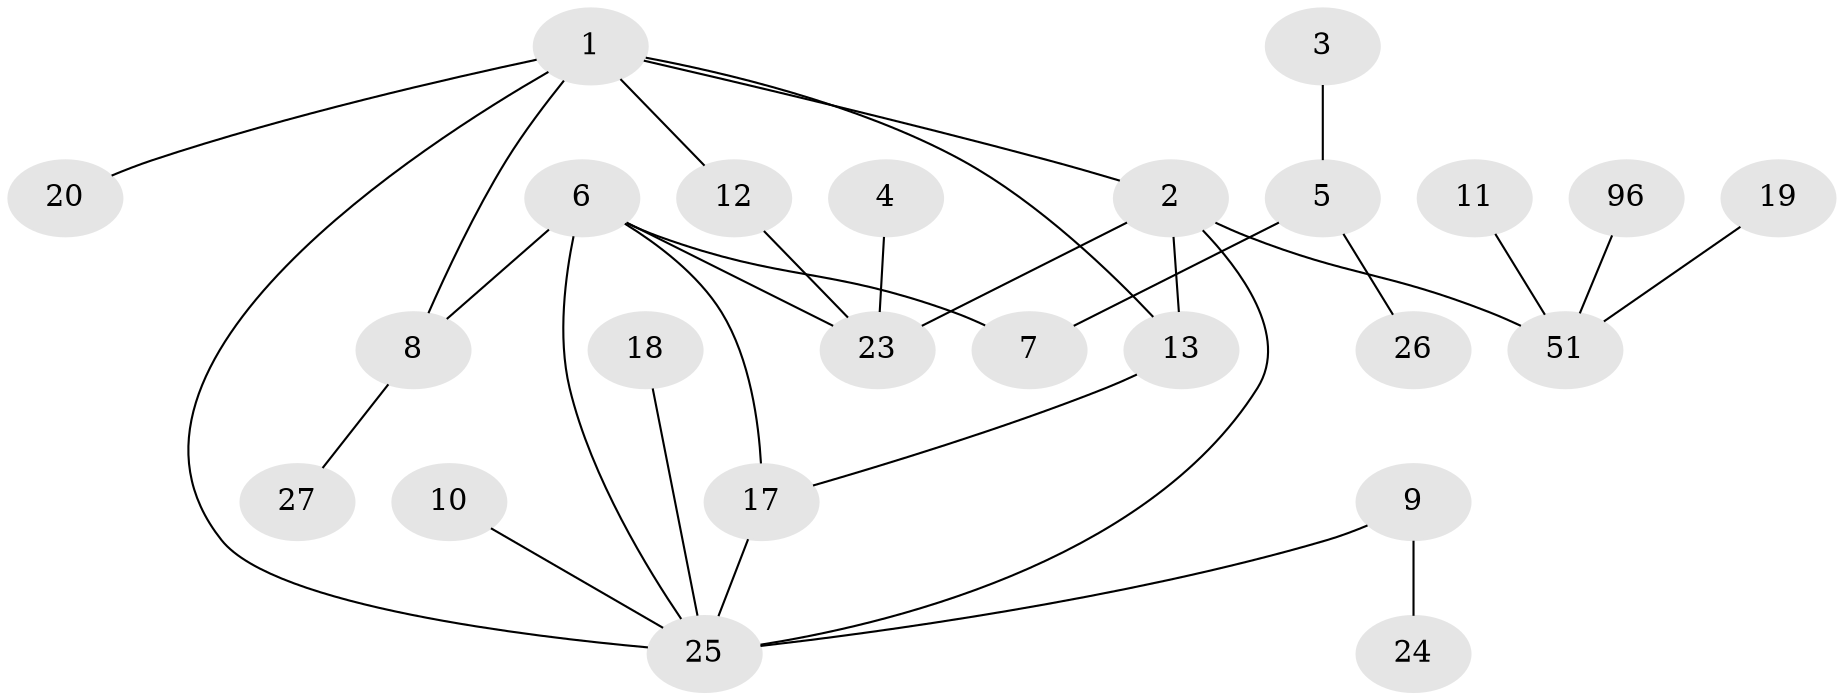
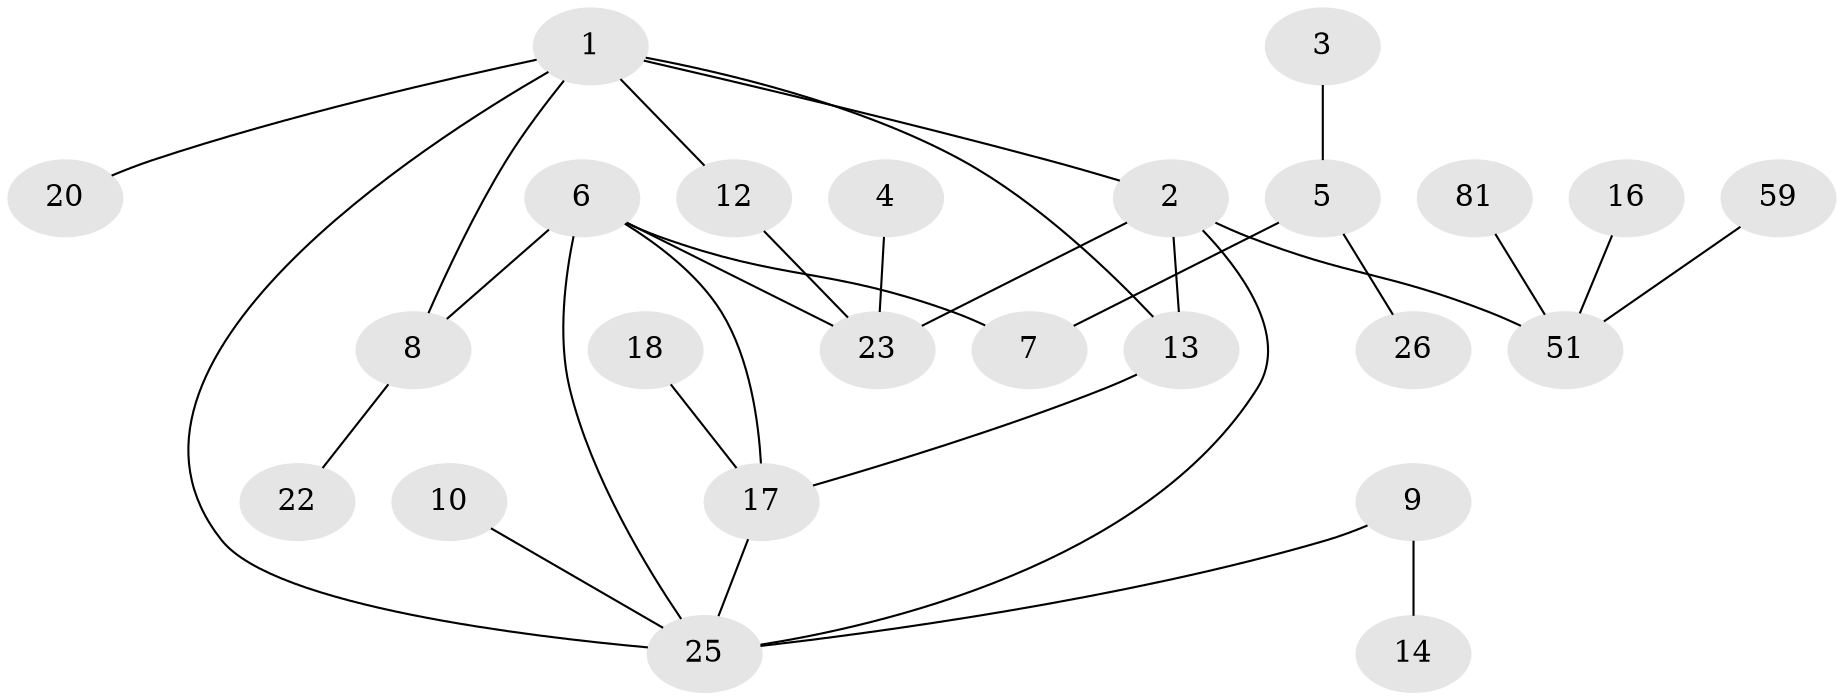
(1475, 198) -> (1475, 198)
(1627, 198) -> (1627, 198)
(1778, 198) -> (1778, 198)
(297, 502) -> (297, 502)
(675, 502) -> (704, 426)
(1414, 654) -> (1414, 654)
